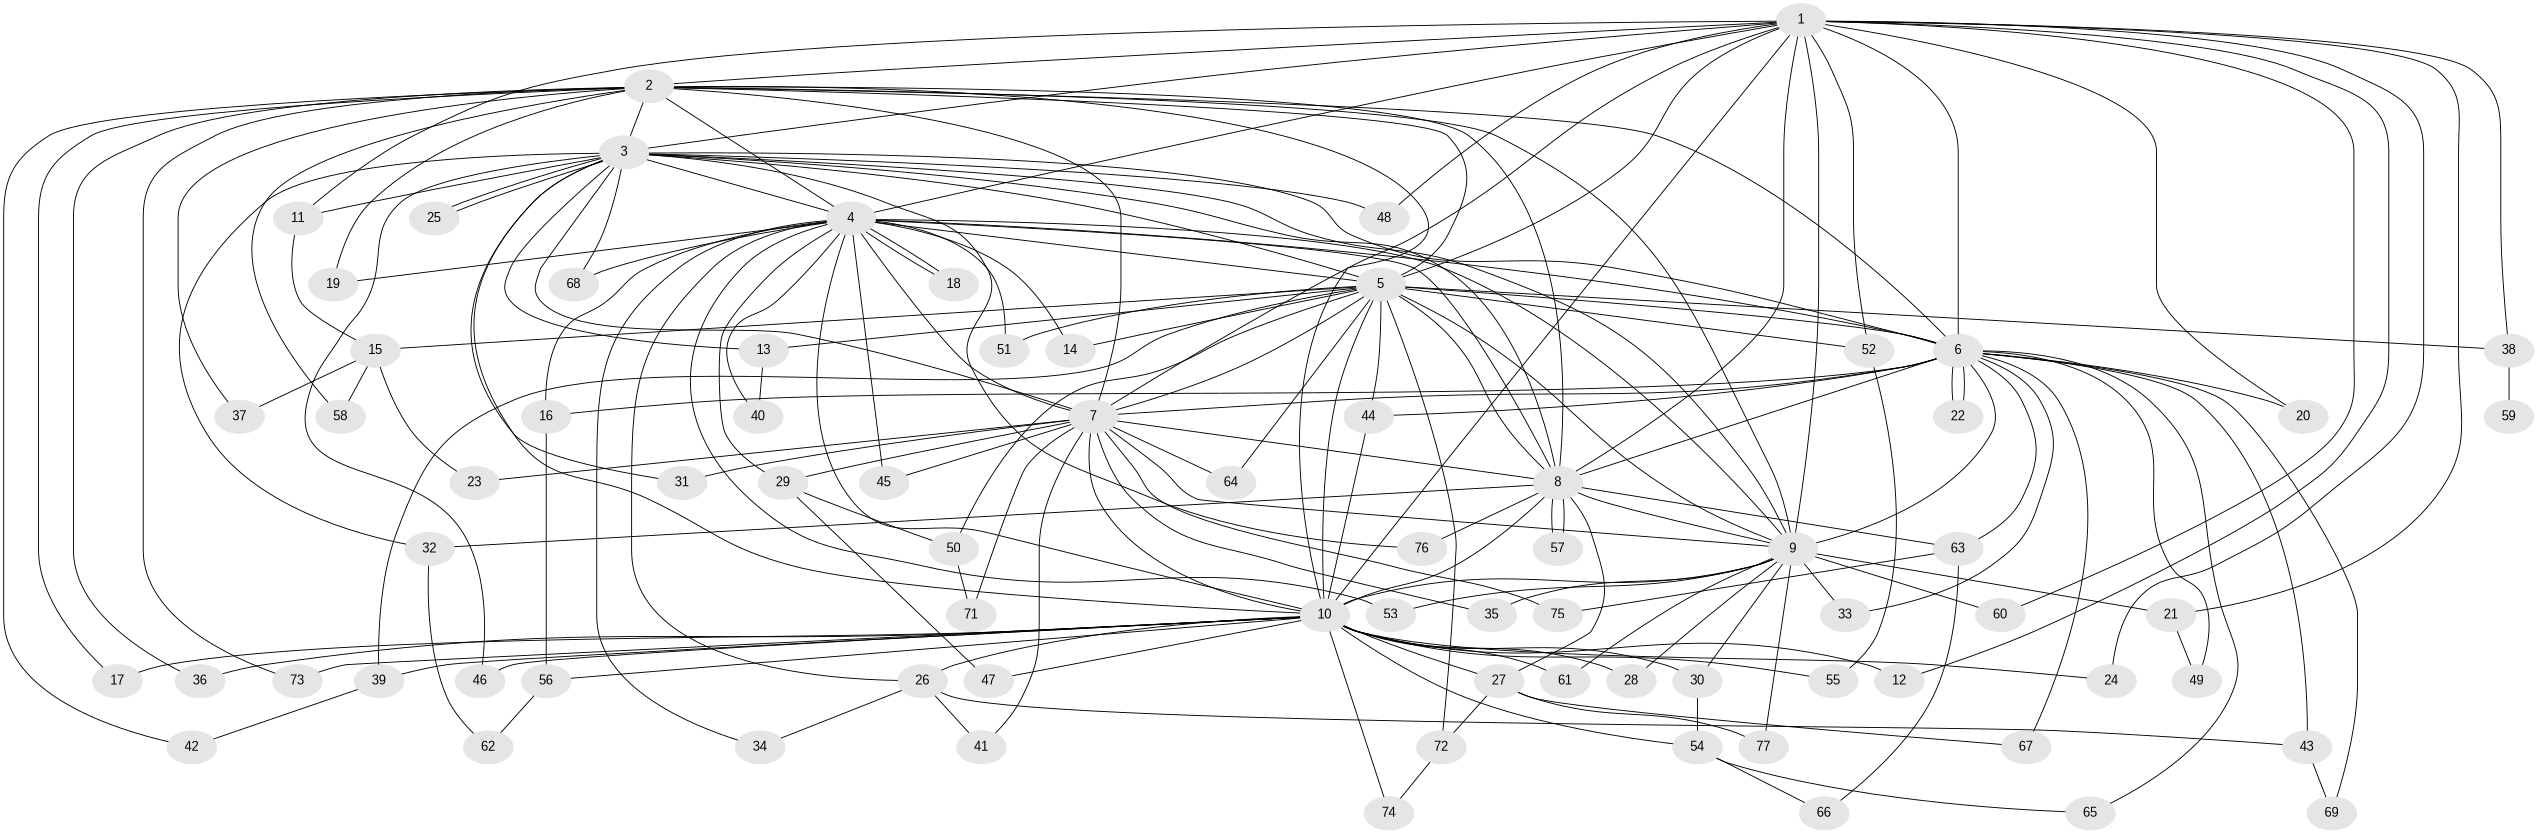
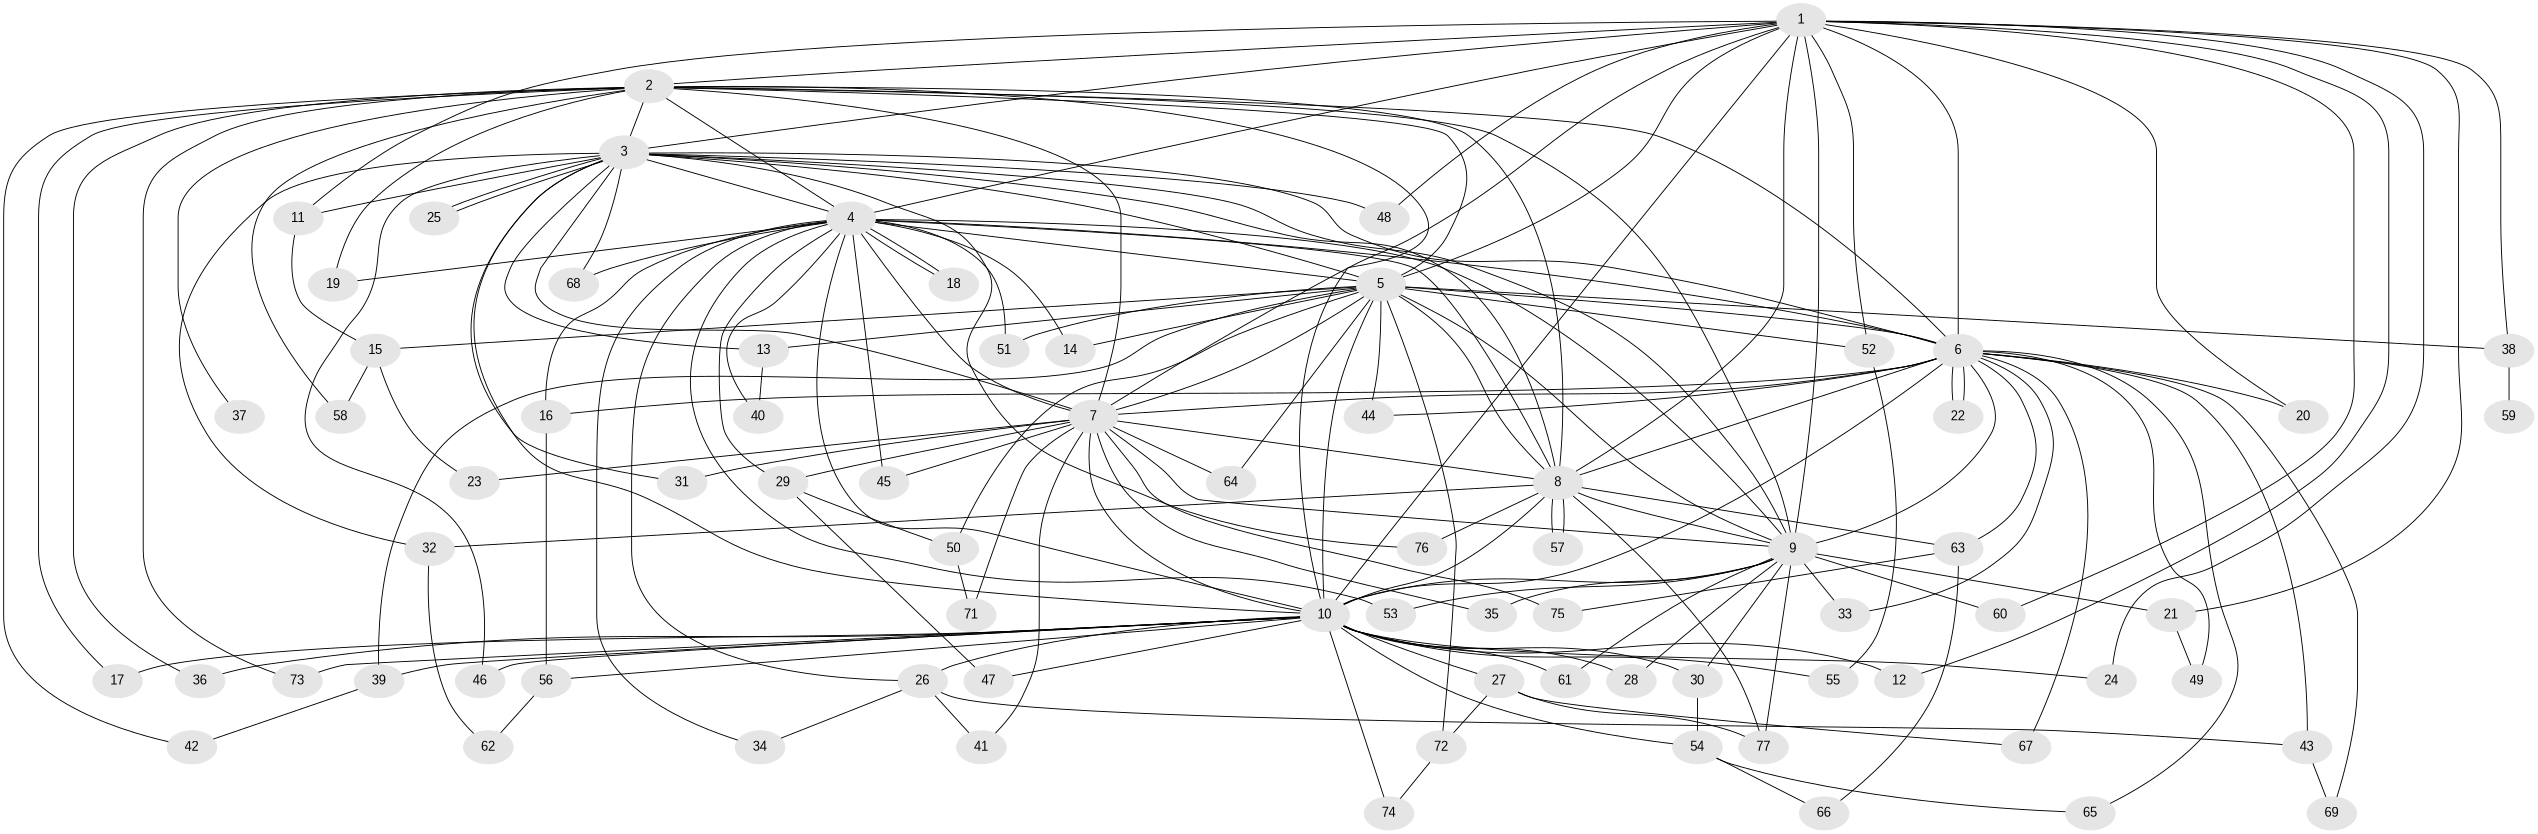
(305, 385) -> none
(1346, 520) -> (1677, 529)
(1604, 598) -> (1687, 607)
